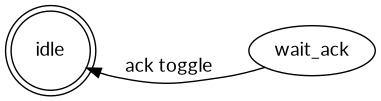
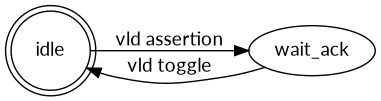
none -> (163, 51)
(170, 67) -> (170, 67)
